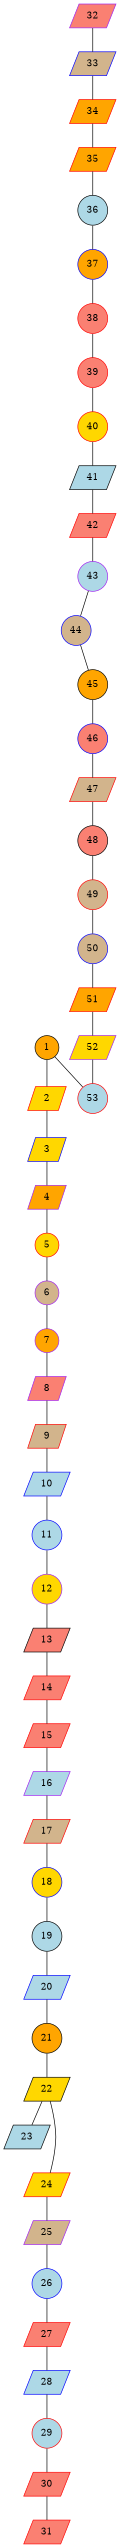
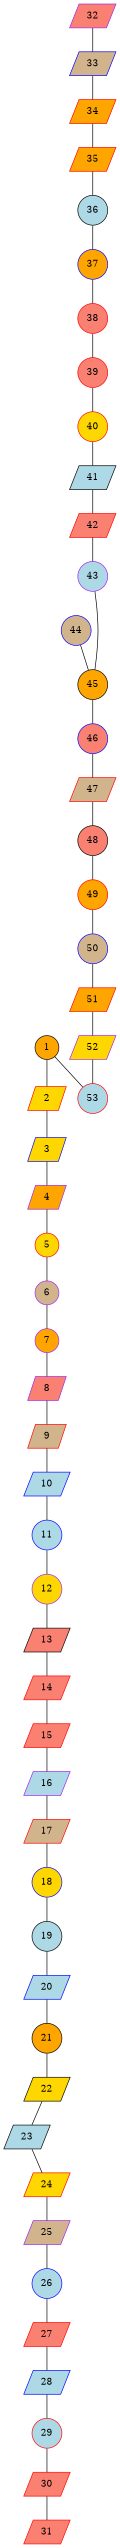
(84, 603) -> (98, 630)
(93, 895) -> (93, 895)
(56, 2137) -> (37, 2161)
